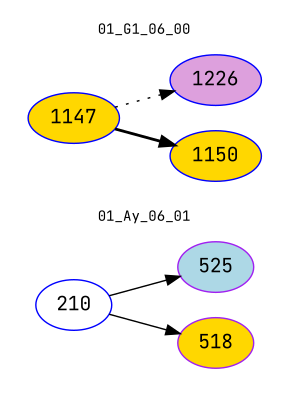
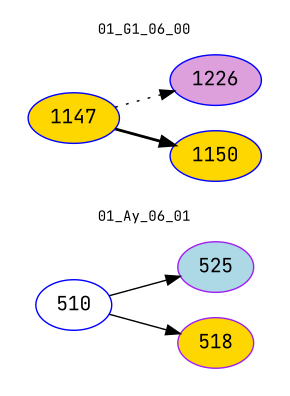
(74, 305) -> (74, 305)
